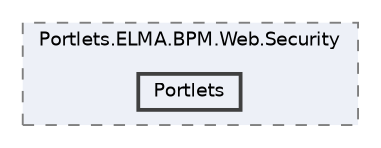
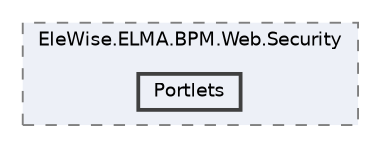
(190, 41) -> (190, 41)
